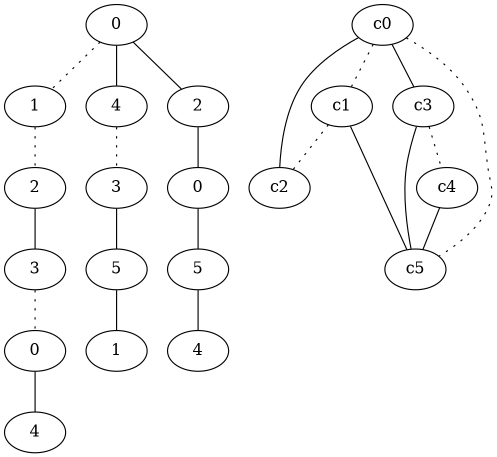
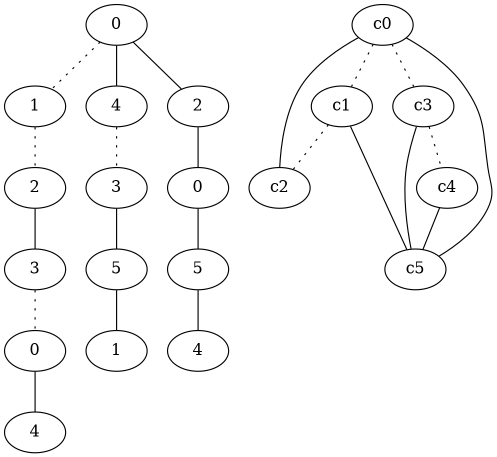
(403, 66) -> (403, 66)
(485, 142) -> (485, 142)
